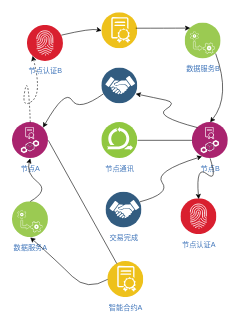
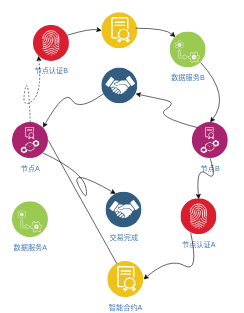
(203, 41) -> (188, 50)
(45, 43) -> (51, 43)
(120, 140) -> none
(165, 140) -> none
(176, 166) -> none
(40, 194) -> none
none -> (85, 195)
(44, 250) -> none
none -> (183, 265)
